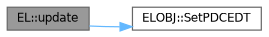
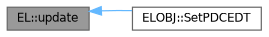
(105, 27) -> (117, 11)
